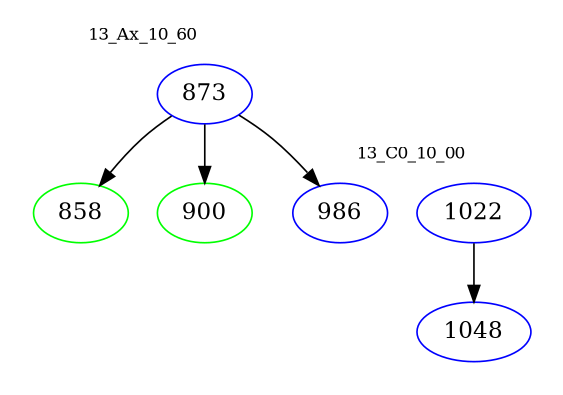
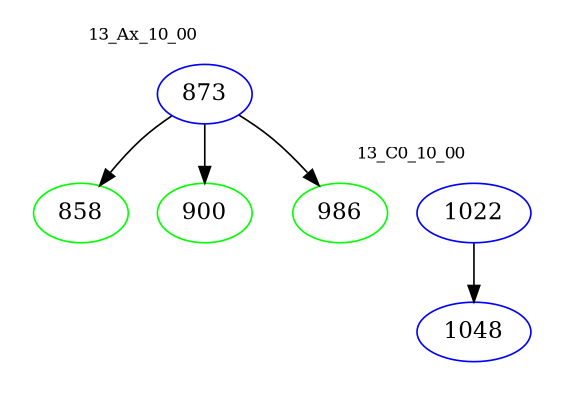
(143, 36) -> (143, 36)
(340, 213) -> (340, 213)
